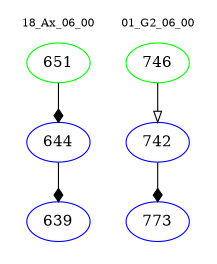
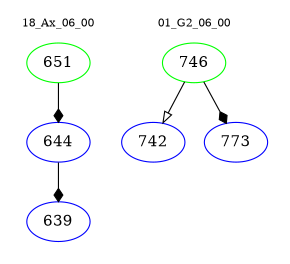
(158, 175) -> (212, 97)
